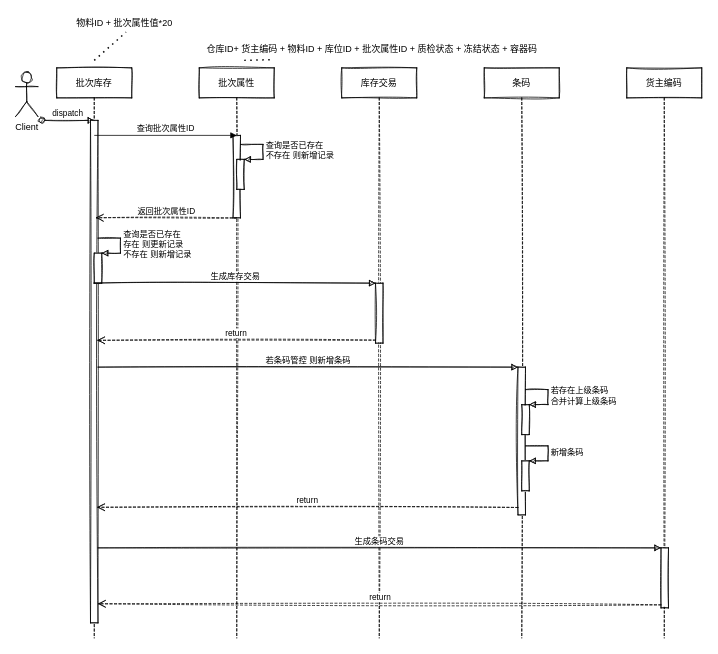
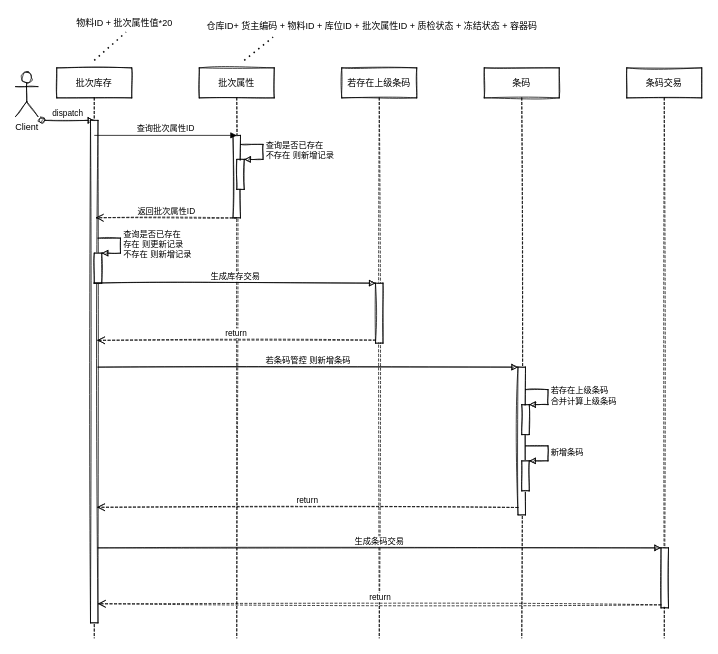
(372, 49) -> (372, 27)
(379, 83) -> (379, 83)
(664, 83) -> (664, 83)
